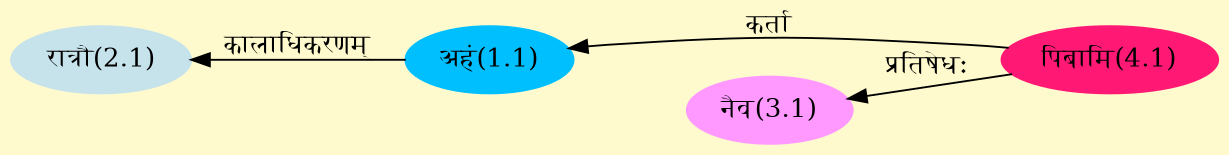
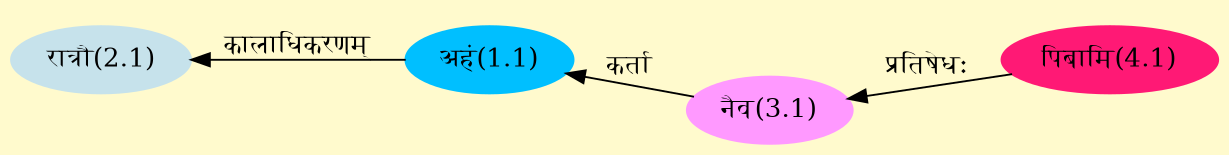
(798, 38) -> (639, 87)
